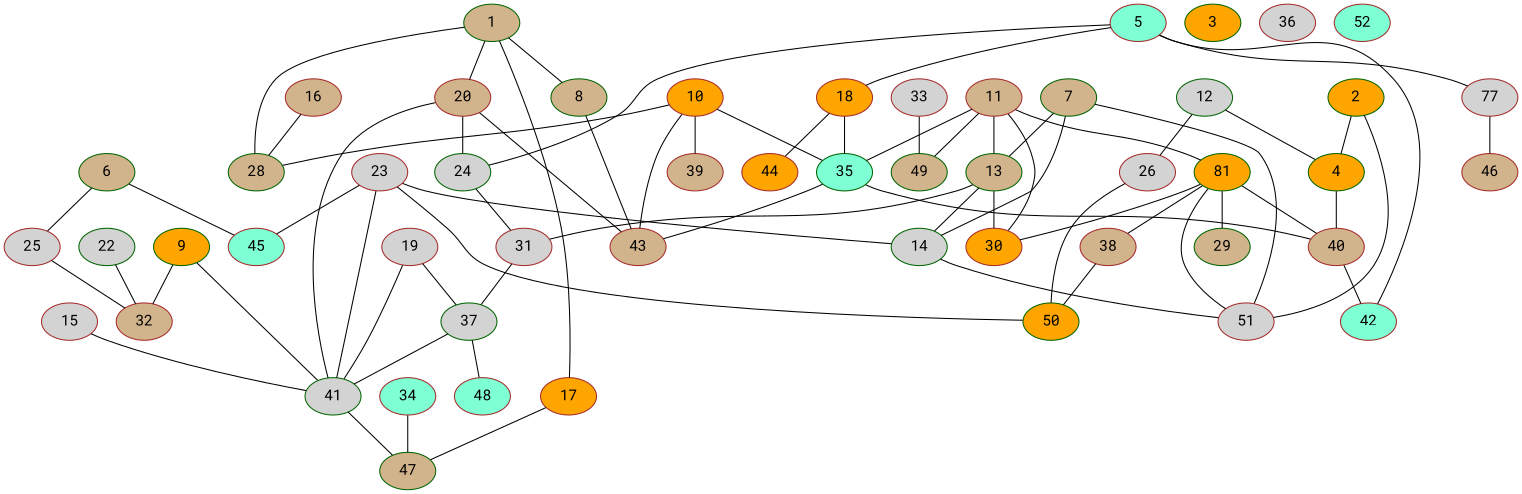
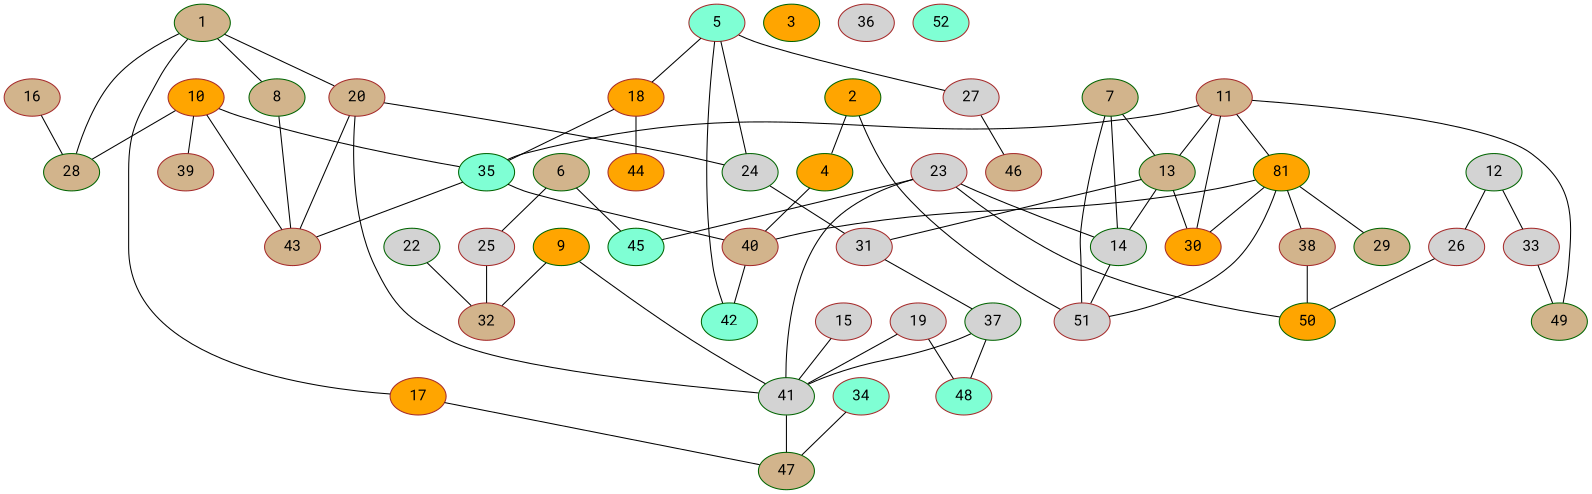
(1490, 98) -> (971, 98)
(1270, 135) -> (1513, 210)
(256, 247) -> (636, 247)
(439, 284) -> (941, 359)
(1368, 322) -> (729, 322)
